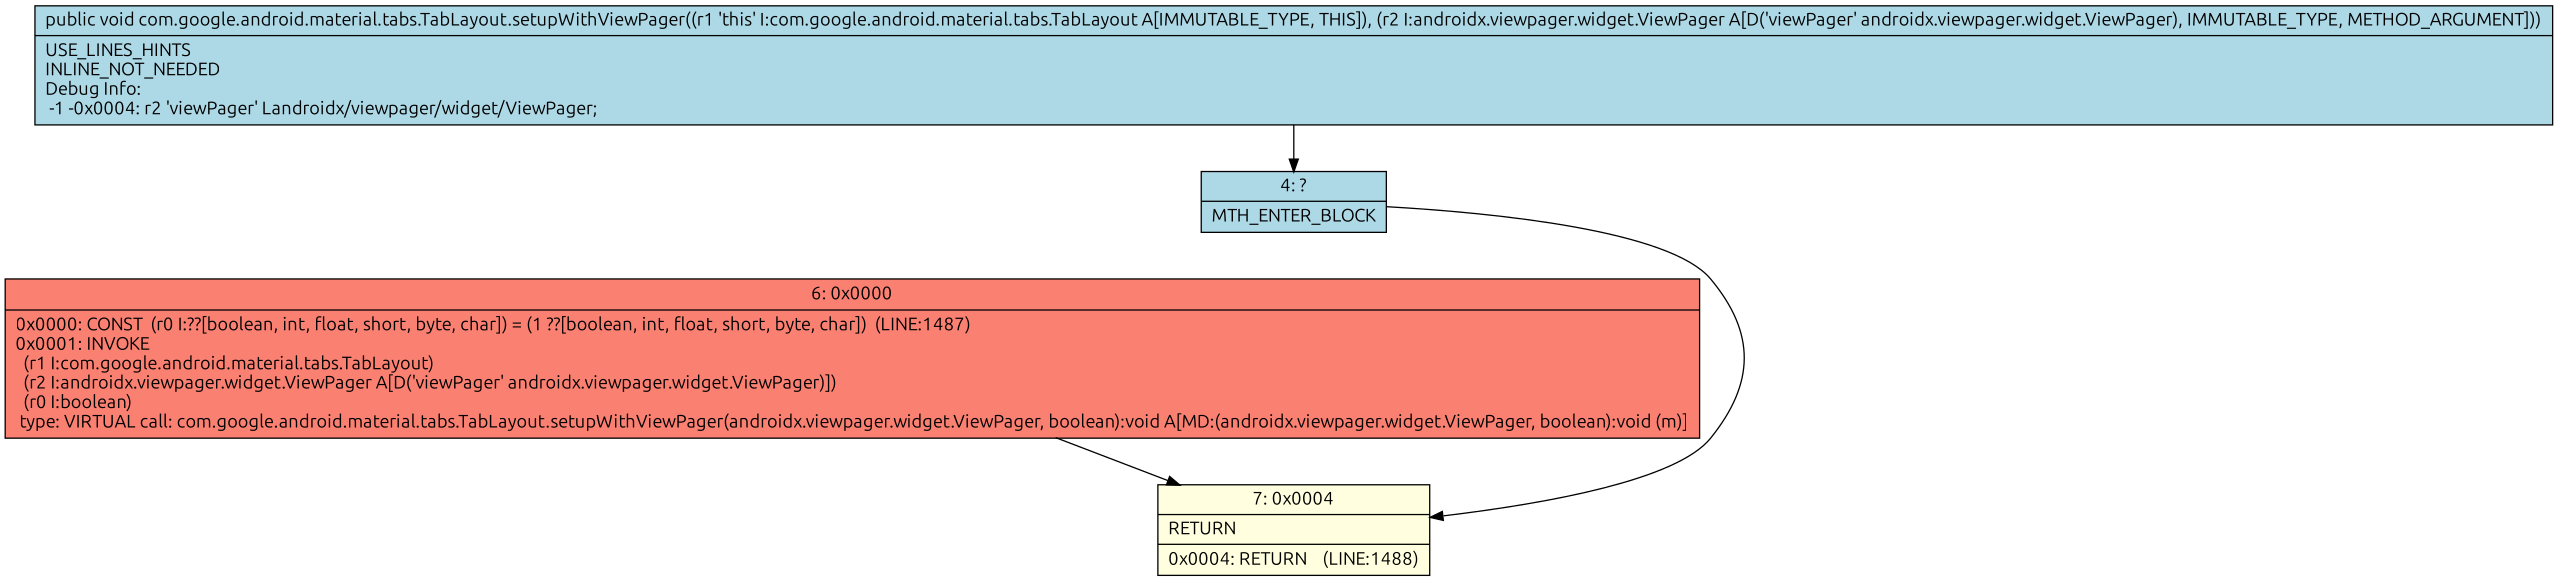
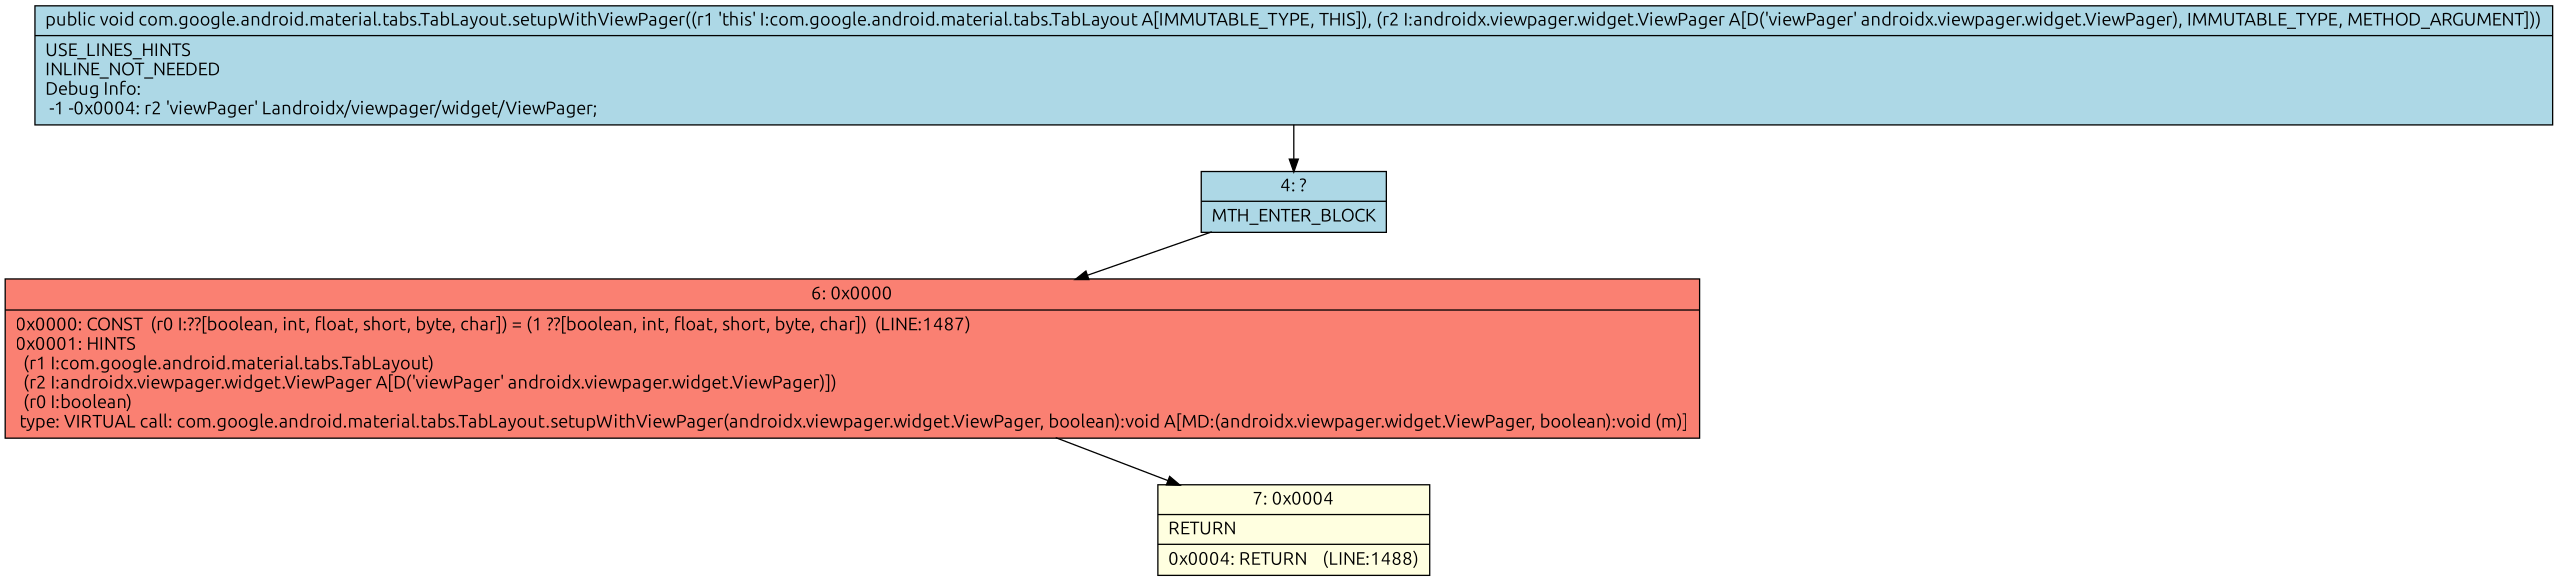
(1740, 332) -> (1150, 253)
(87, 344) -> (80, 344)
